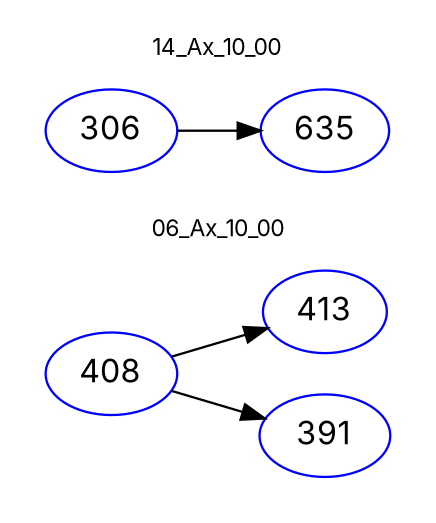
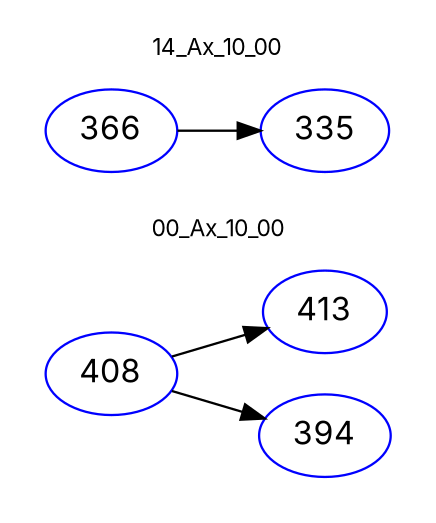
(111, 131) -> (111, 131)
(325, 131) -> (325, 131)
(218, 230) -> (218, 230)
(325, 436) -> (325, 436)
